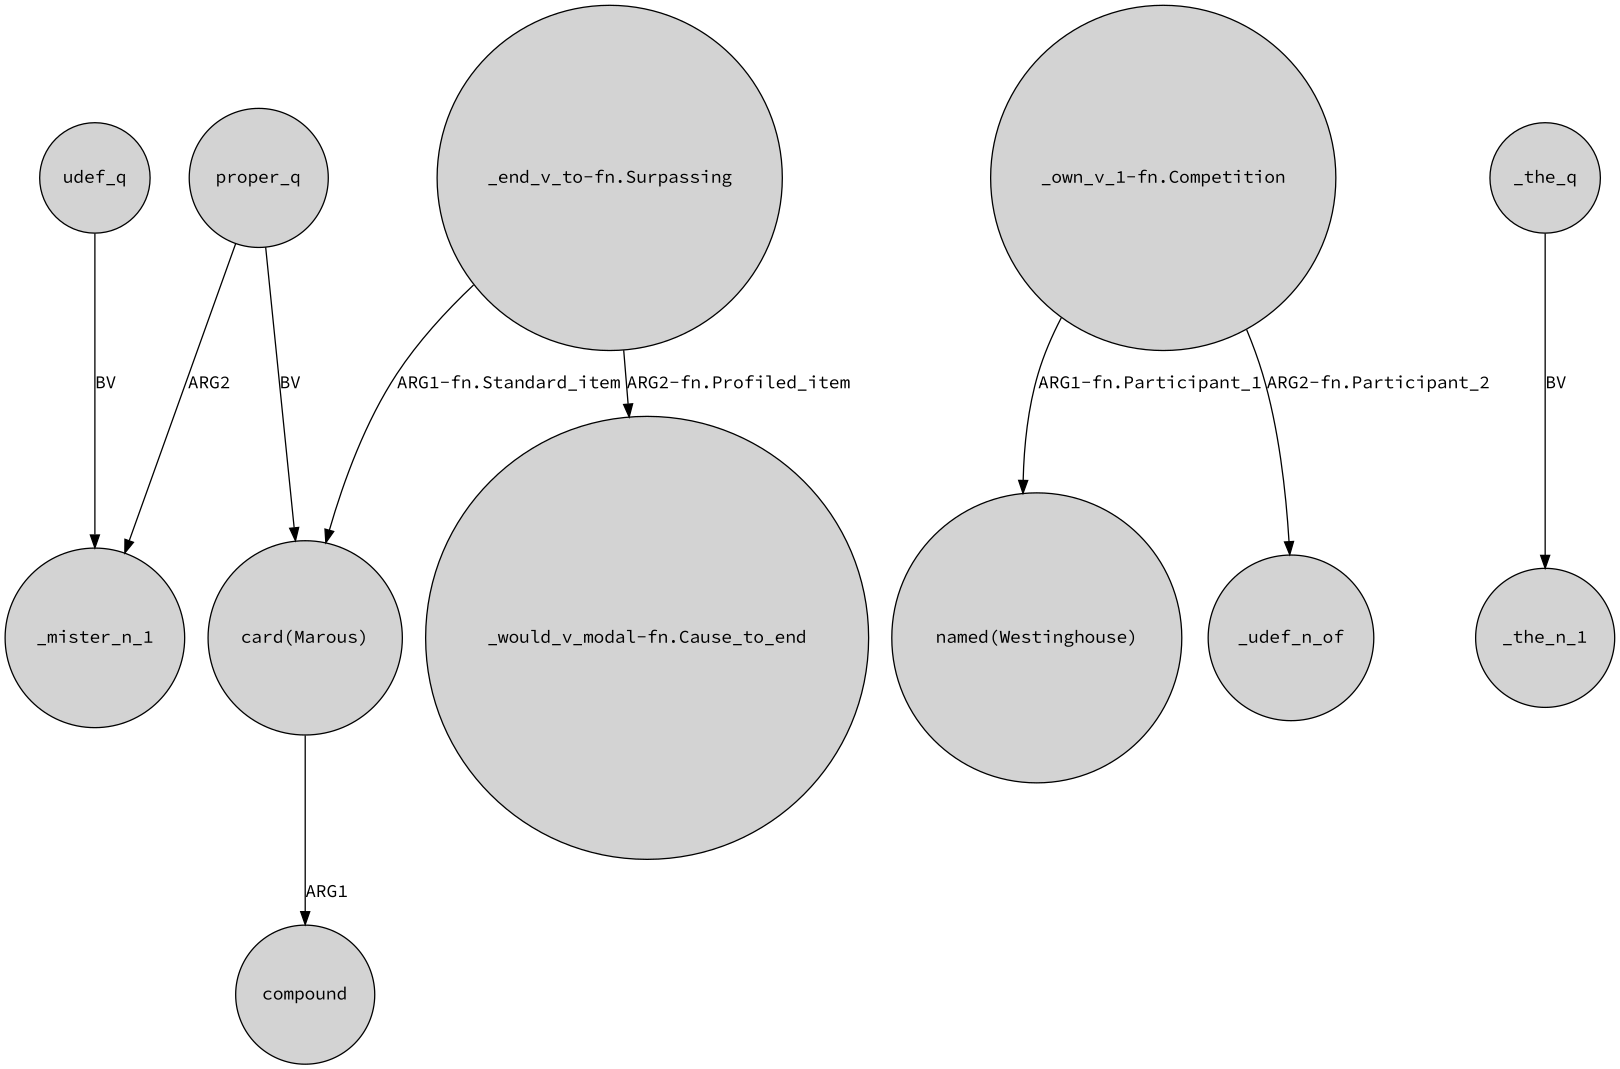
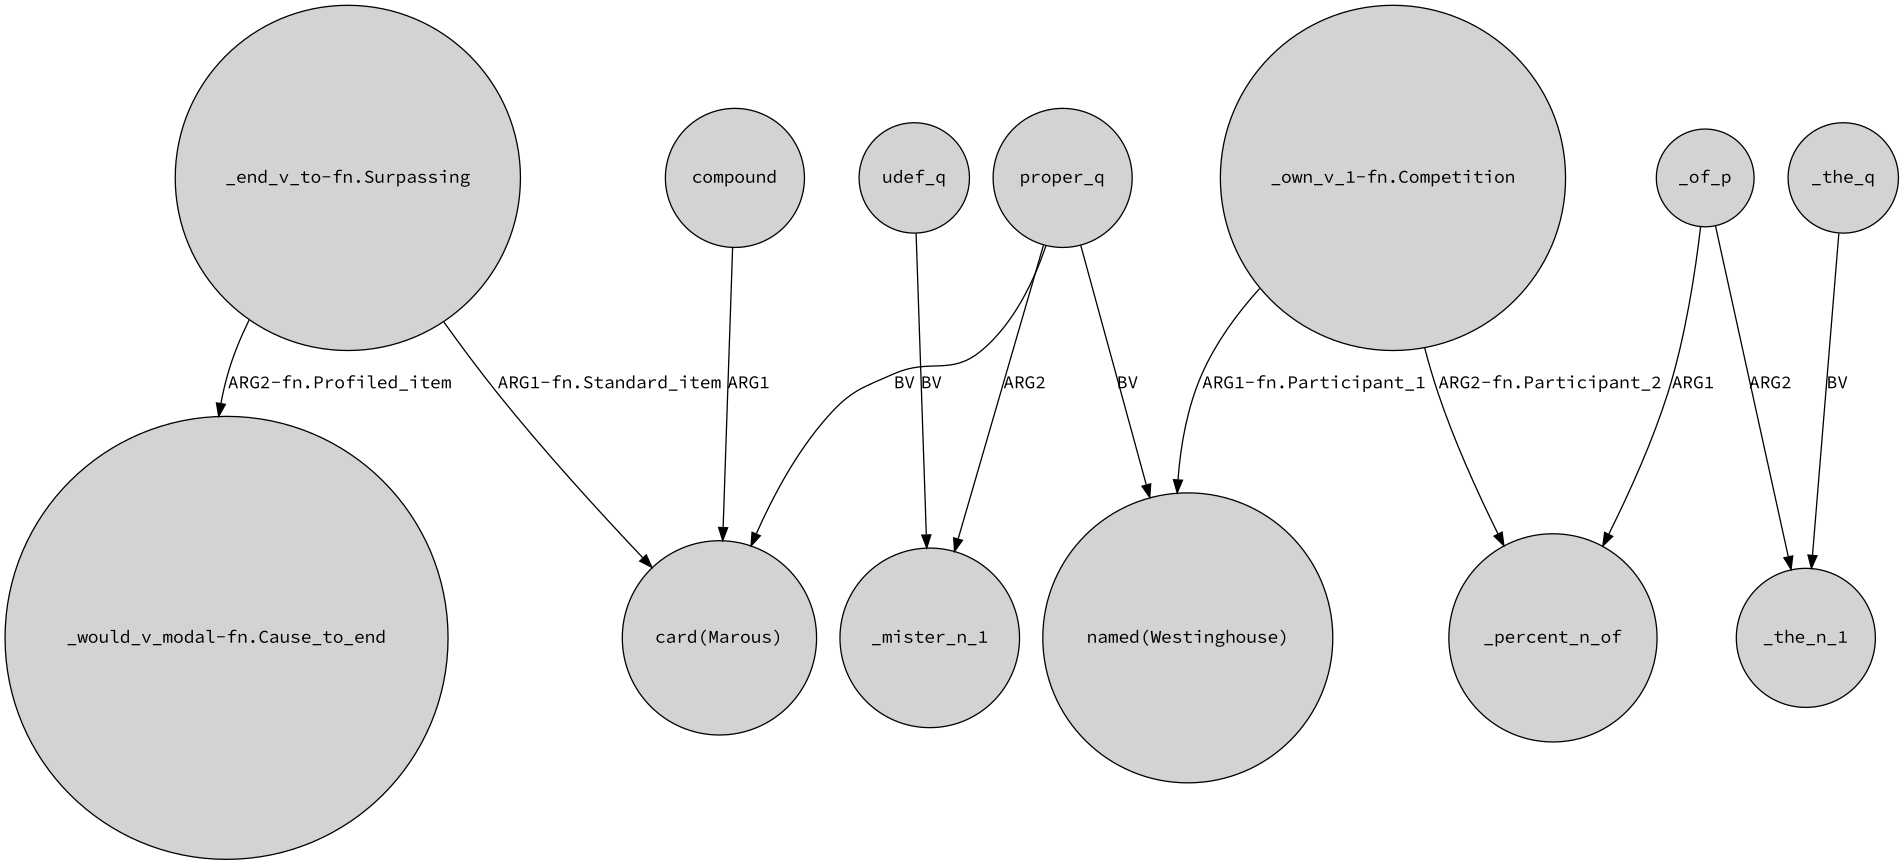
none -> (1705, 178)
none -> (1113, 365)
(1291, 638) -> (1553, 638)
(305, 824) -> (728, 388)
